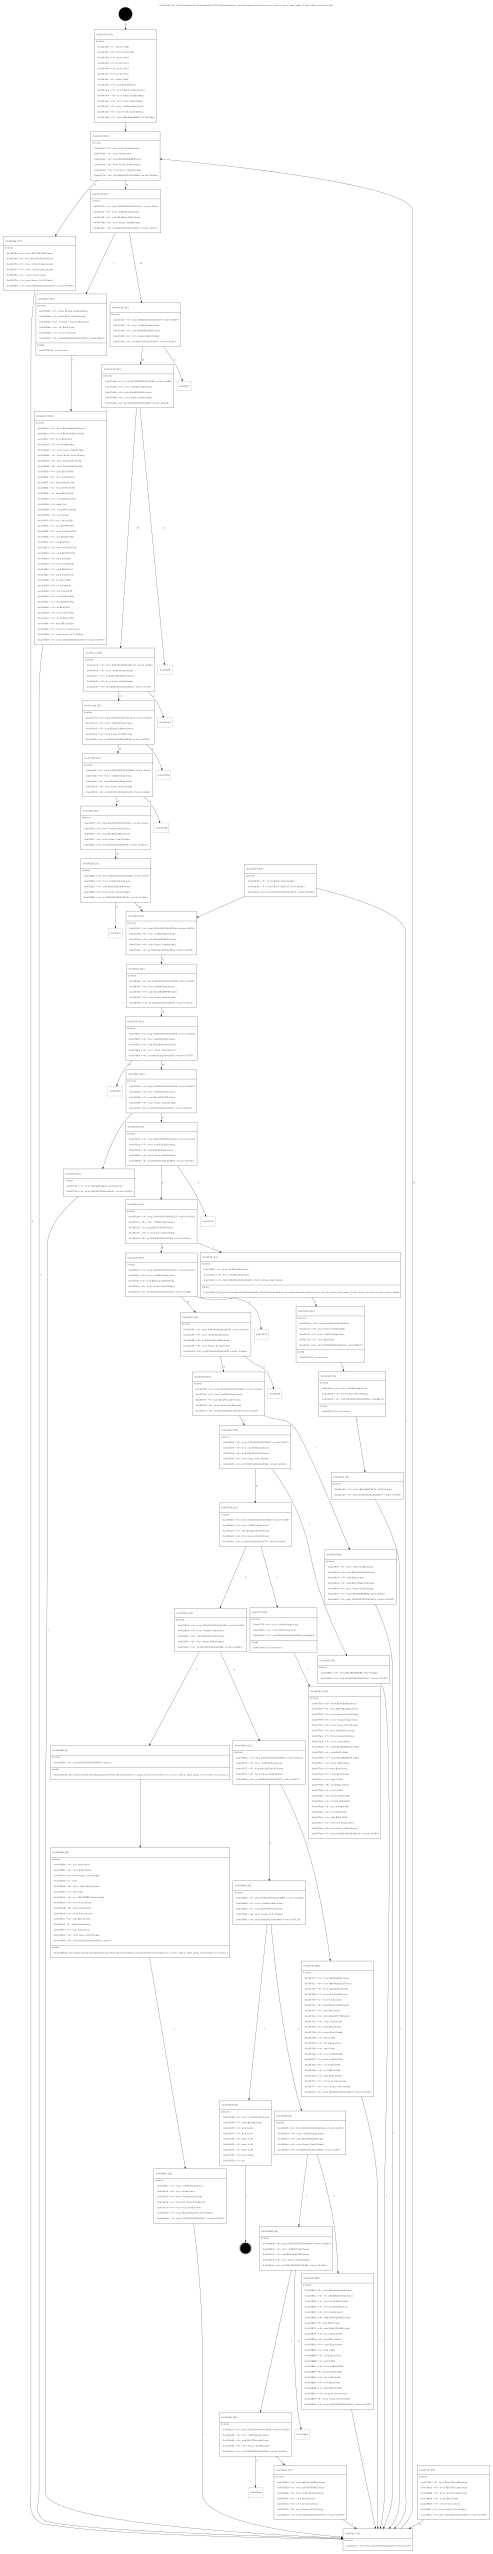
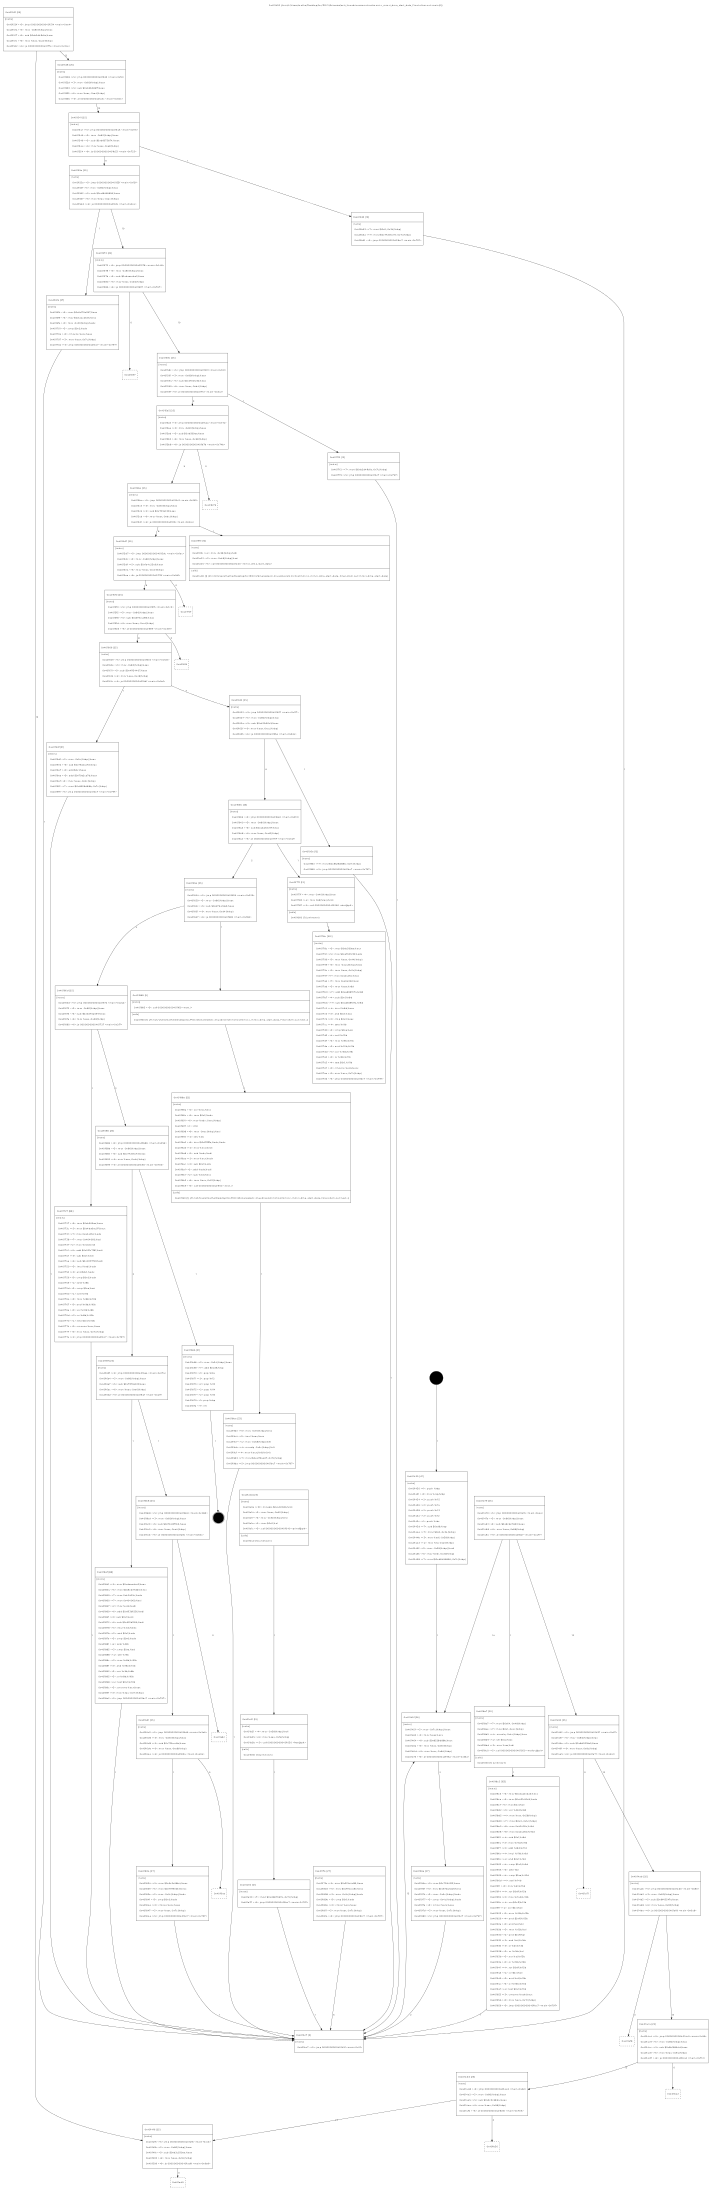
(125, 184) -> (474, 1625)
none -> (83, 323)
(117, 801) -> (35, 1132)
(222, 907) -> (245, 181)
(115, 933) -> none
(314, 1301) -> none
